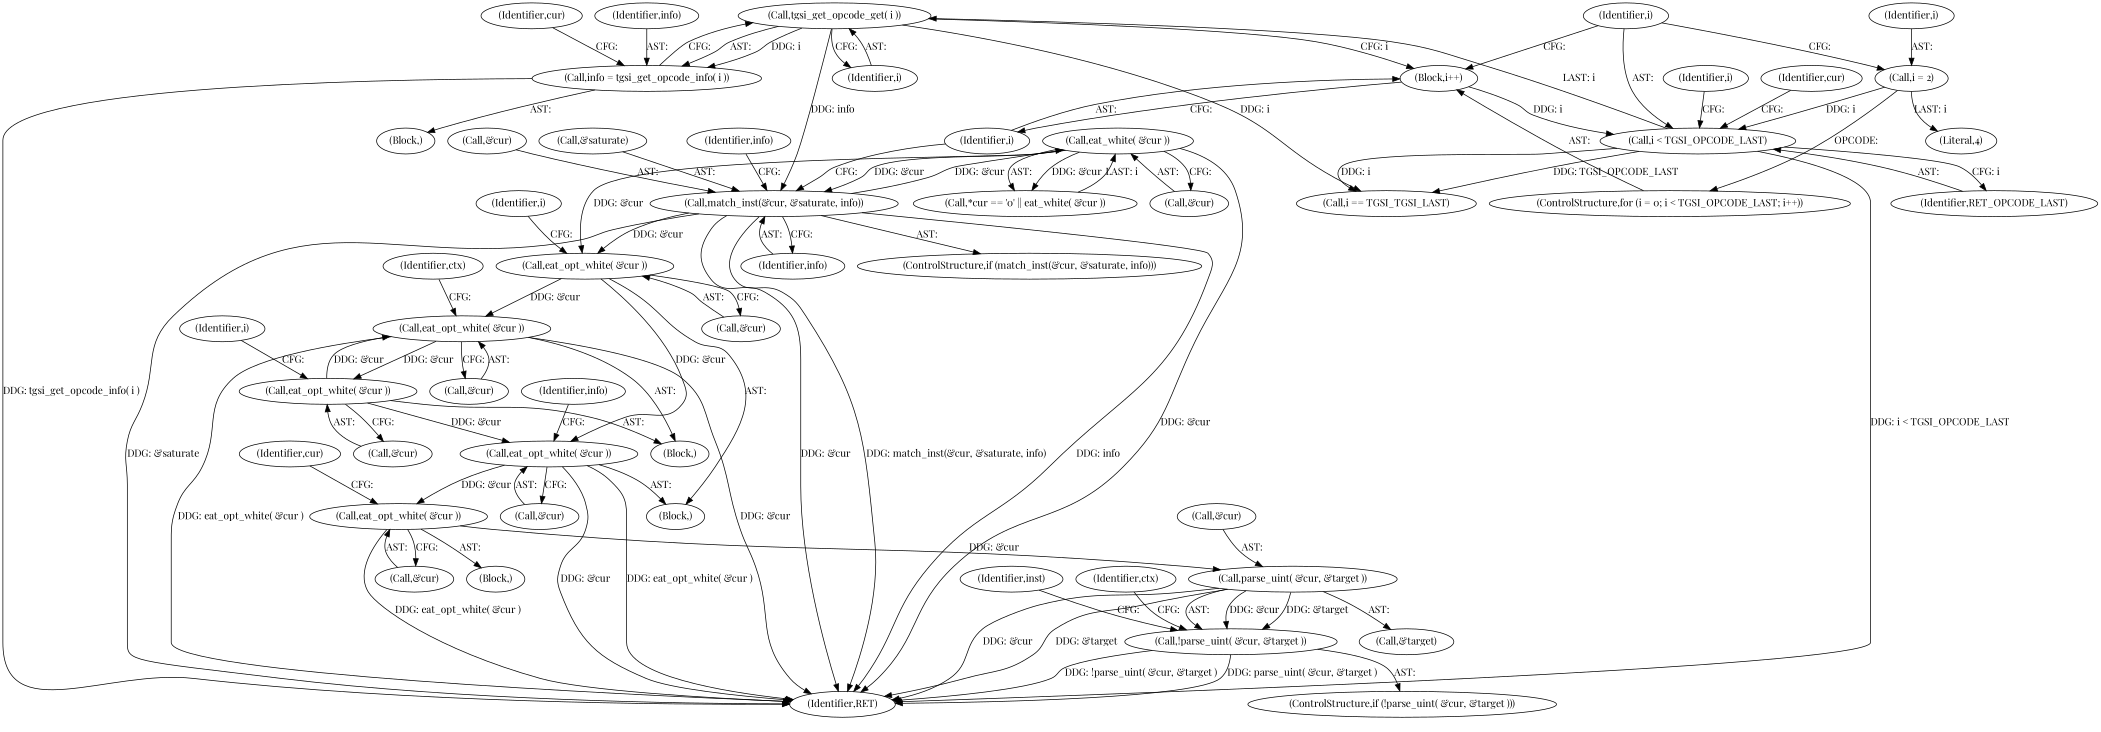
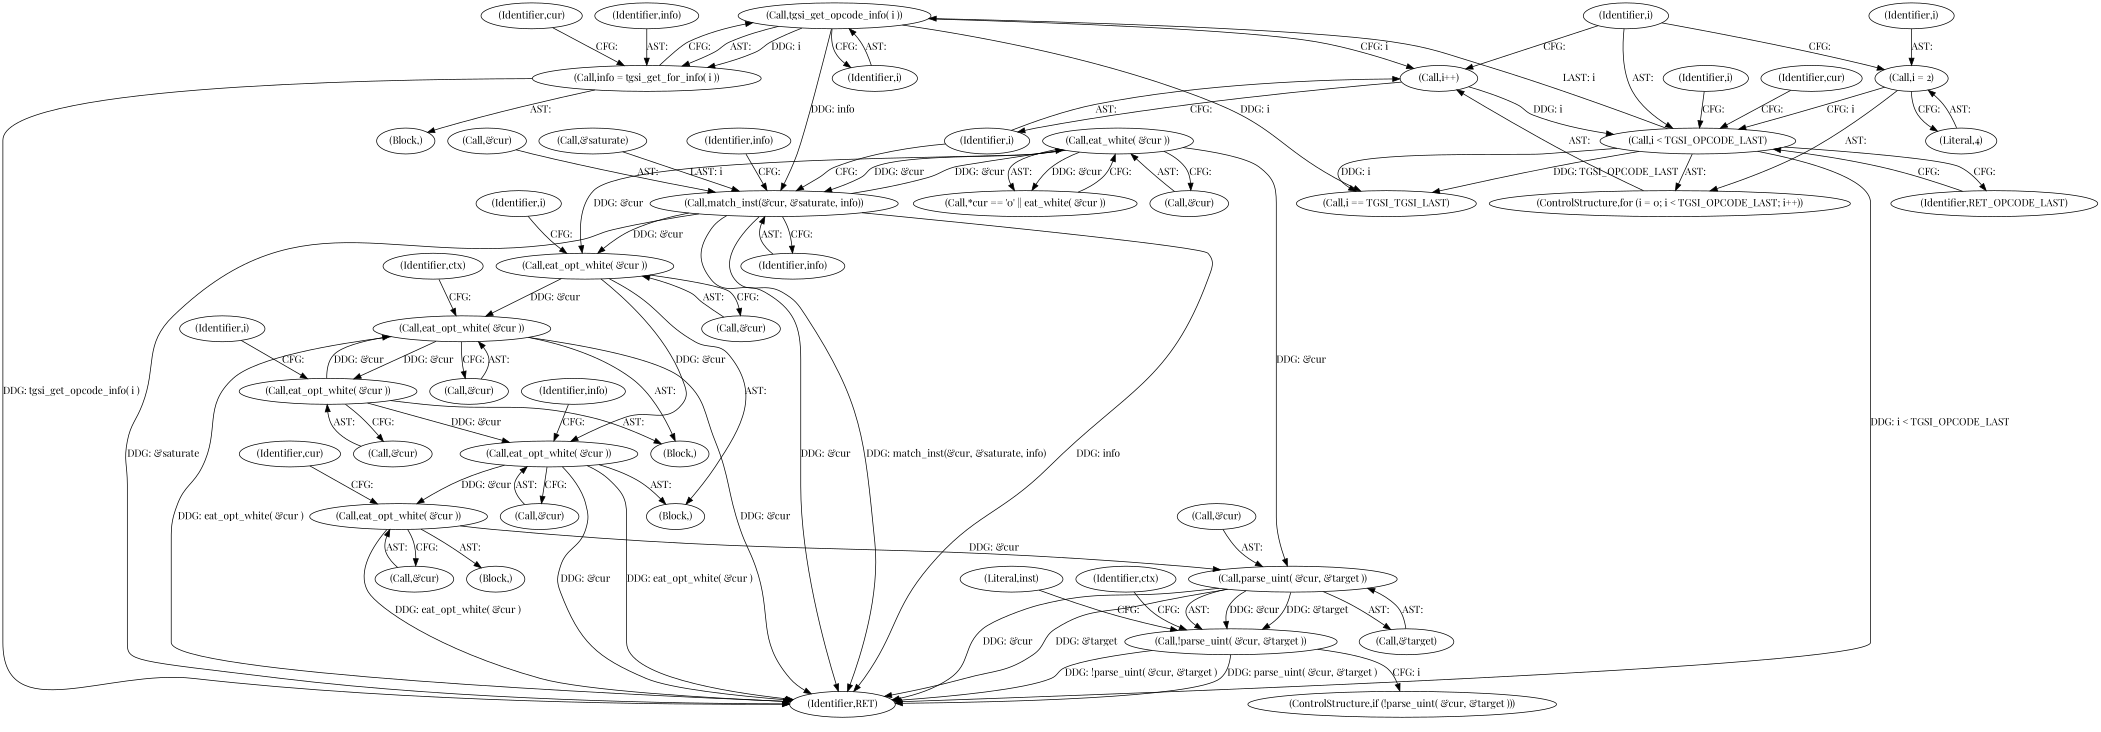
(835, 16) -> (835, 16)
(647, 78) -> (647, 78)
(1439, 78) -> (1439, 78)
(1841, 110) -> (1841, 110)
(1931, 110) -> (1931, 110)
none -> (1947, 110)
(1858, 141) -> (1858, 141)
none -> (1685, 169)
(706, 172) -> (706, 172)
(1122, 172) -> (1122, 172)
(1930, 172) -> (1930, 172)
(1986, 172) -> (1986, 172)
(1030, 266) -> none
(1134, 455) -> (1276, 321)
(1012, 579) -> (1012, 579)
none -> (1396, 605)
(1407, 673) -> (1407, 673)
